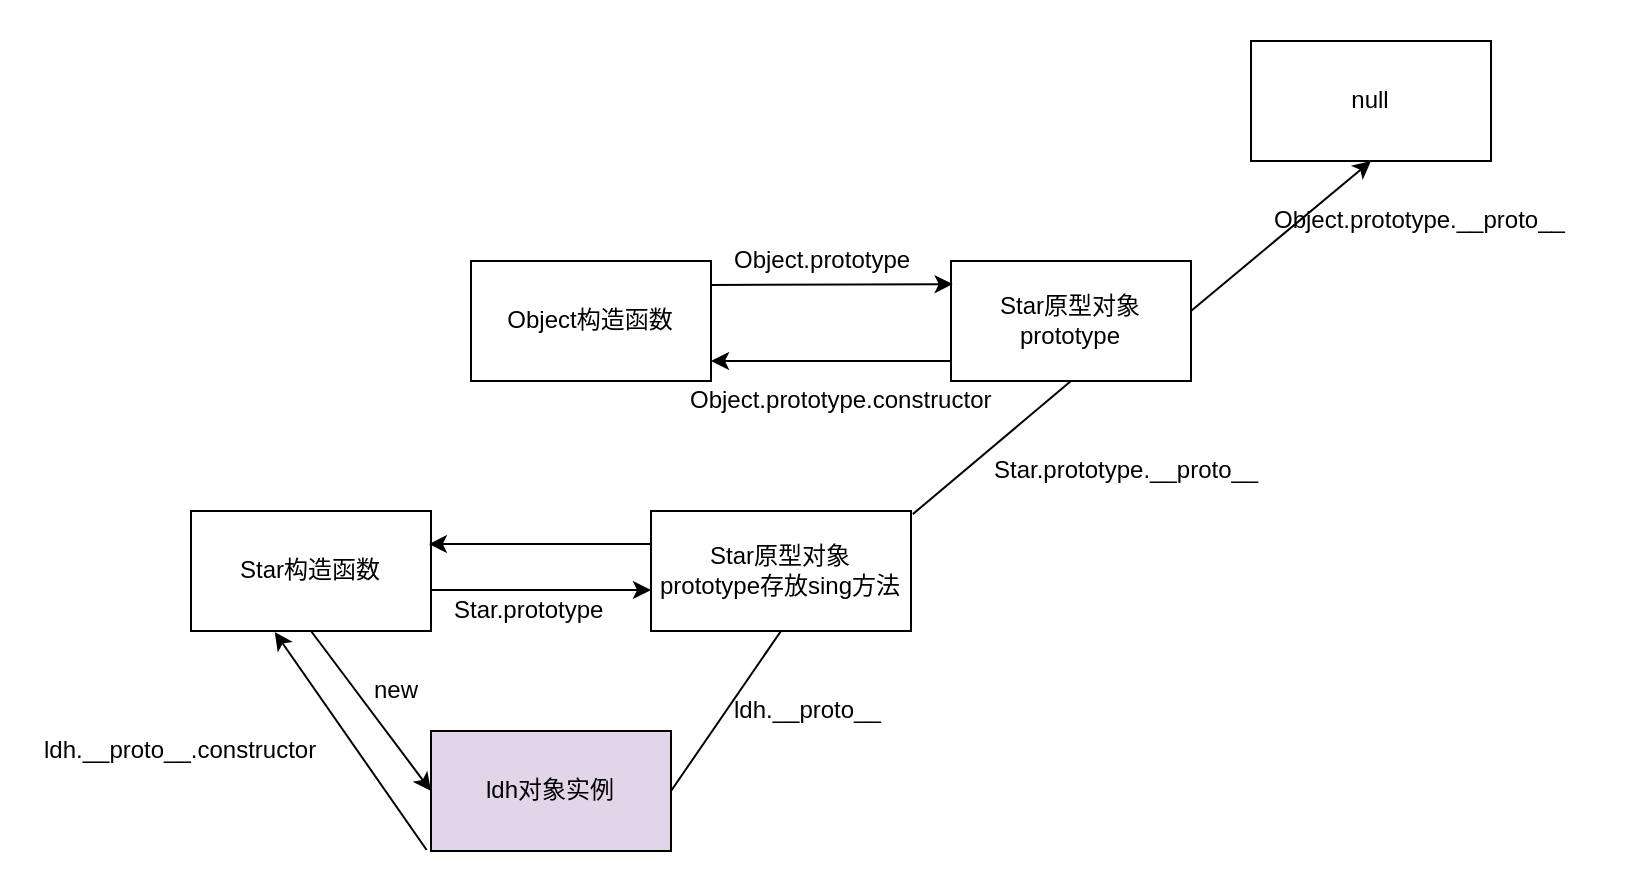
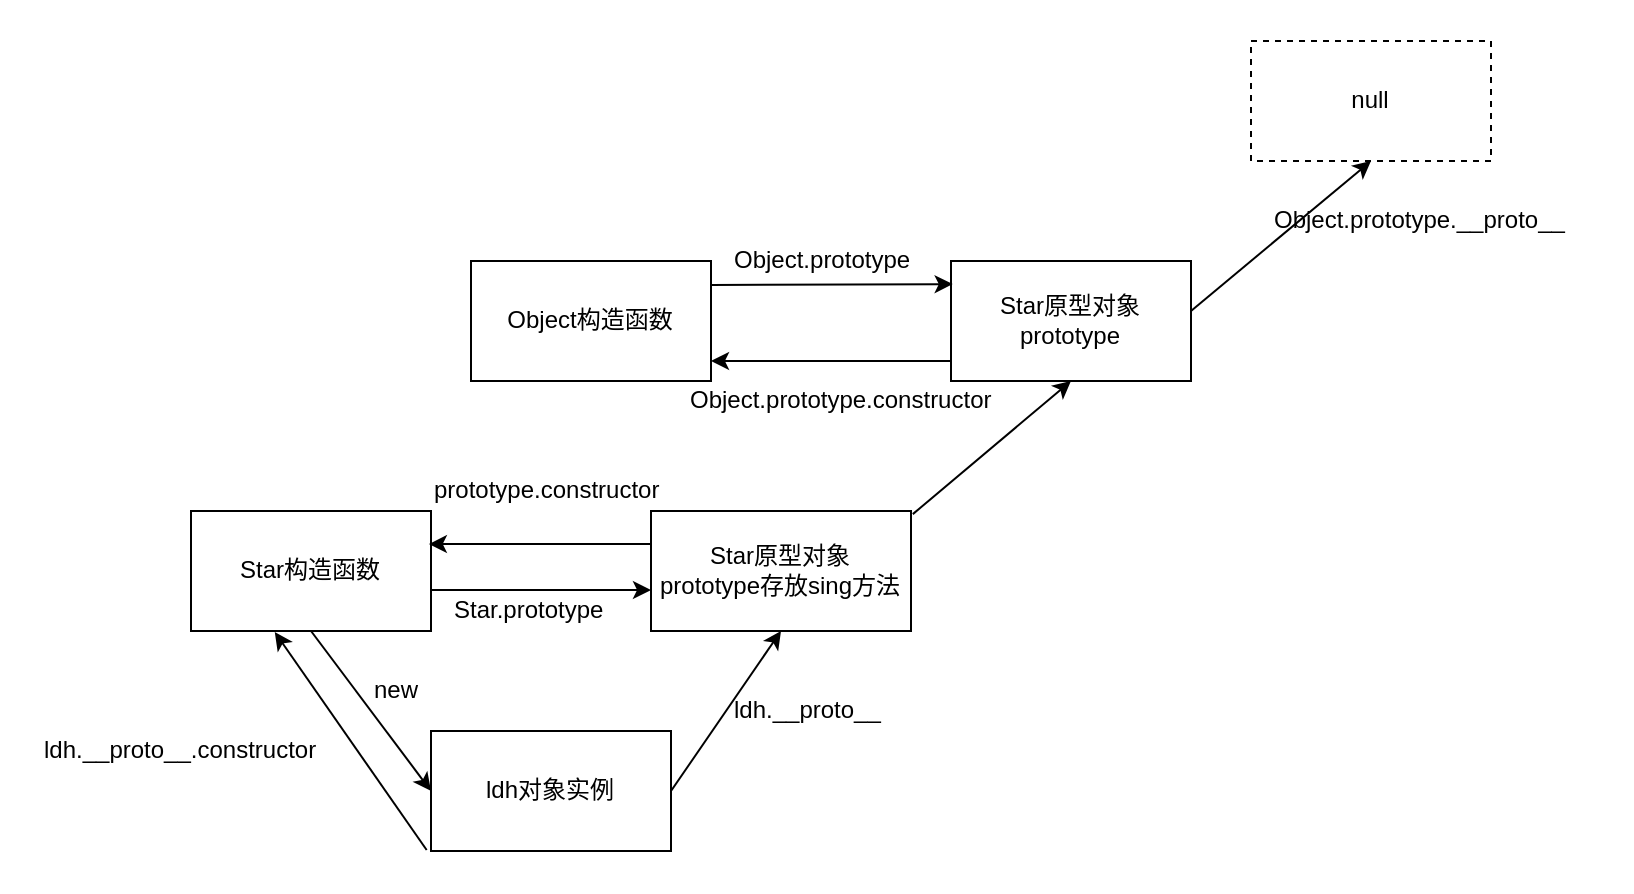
(1371, 101) -> (1371, 101)
(1064, 387) -> (1060, 390)
(1141, 471) -> none
none -> (561, 491)
(776, 638) -> (773, 643)
(551, 791) -> (551, 791)
